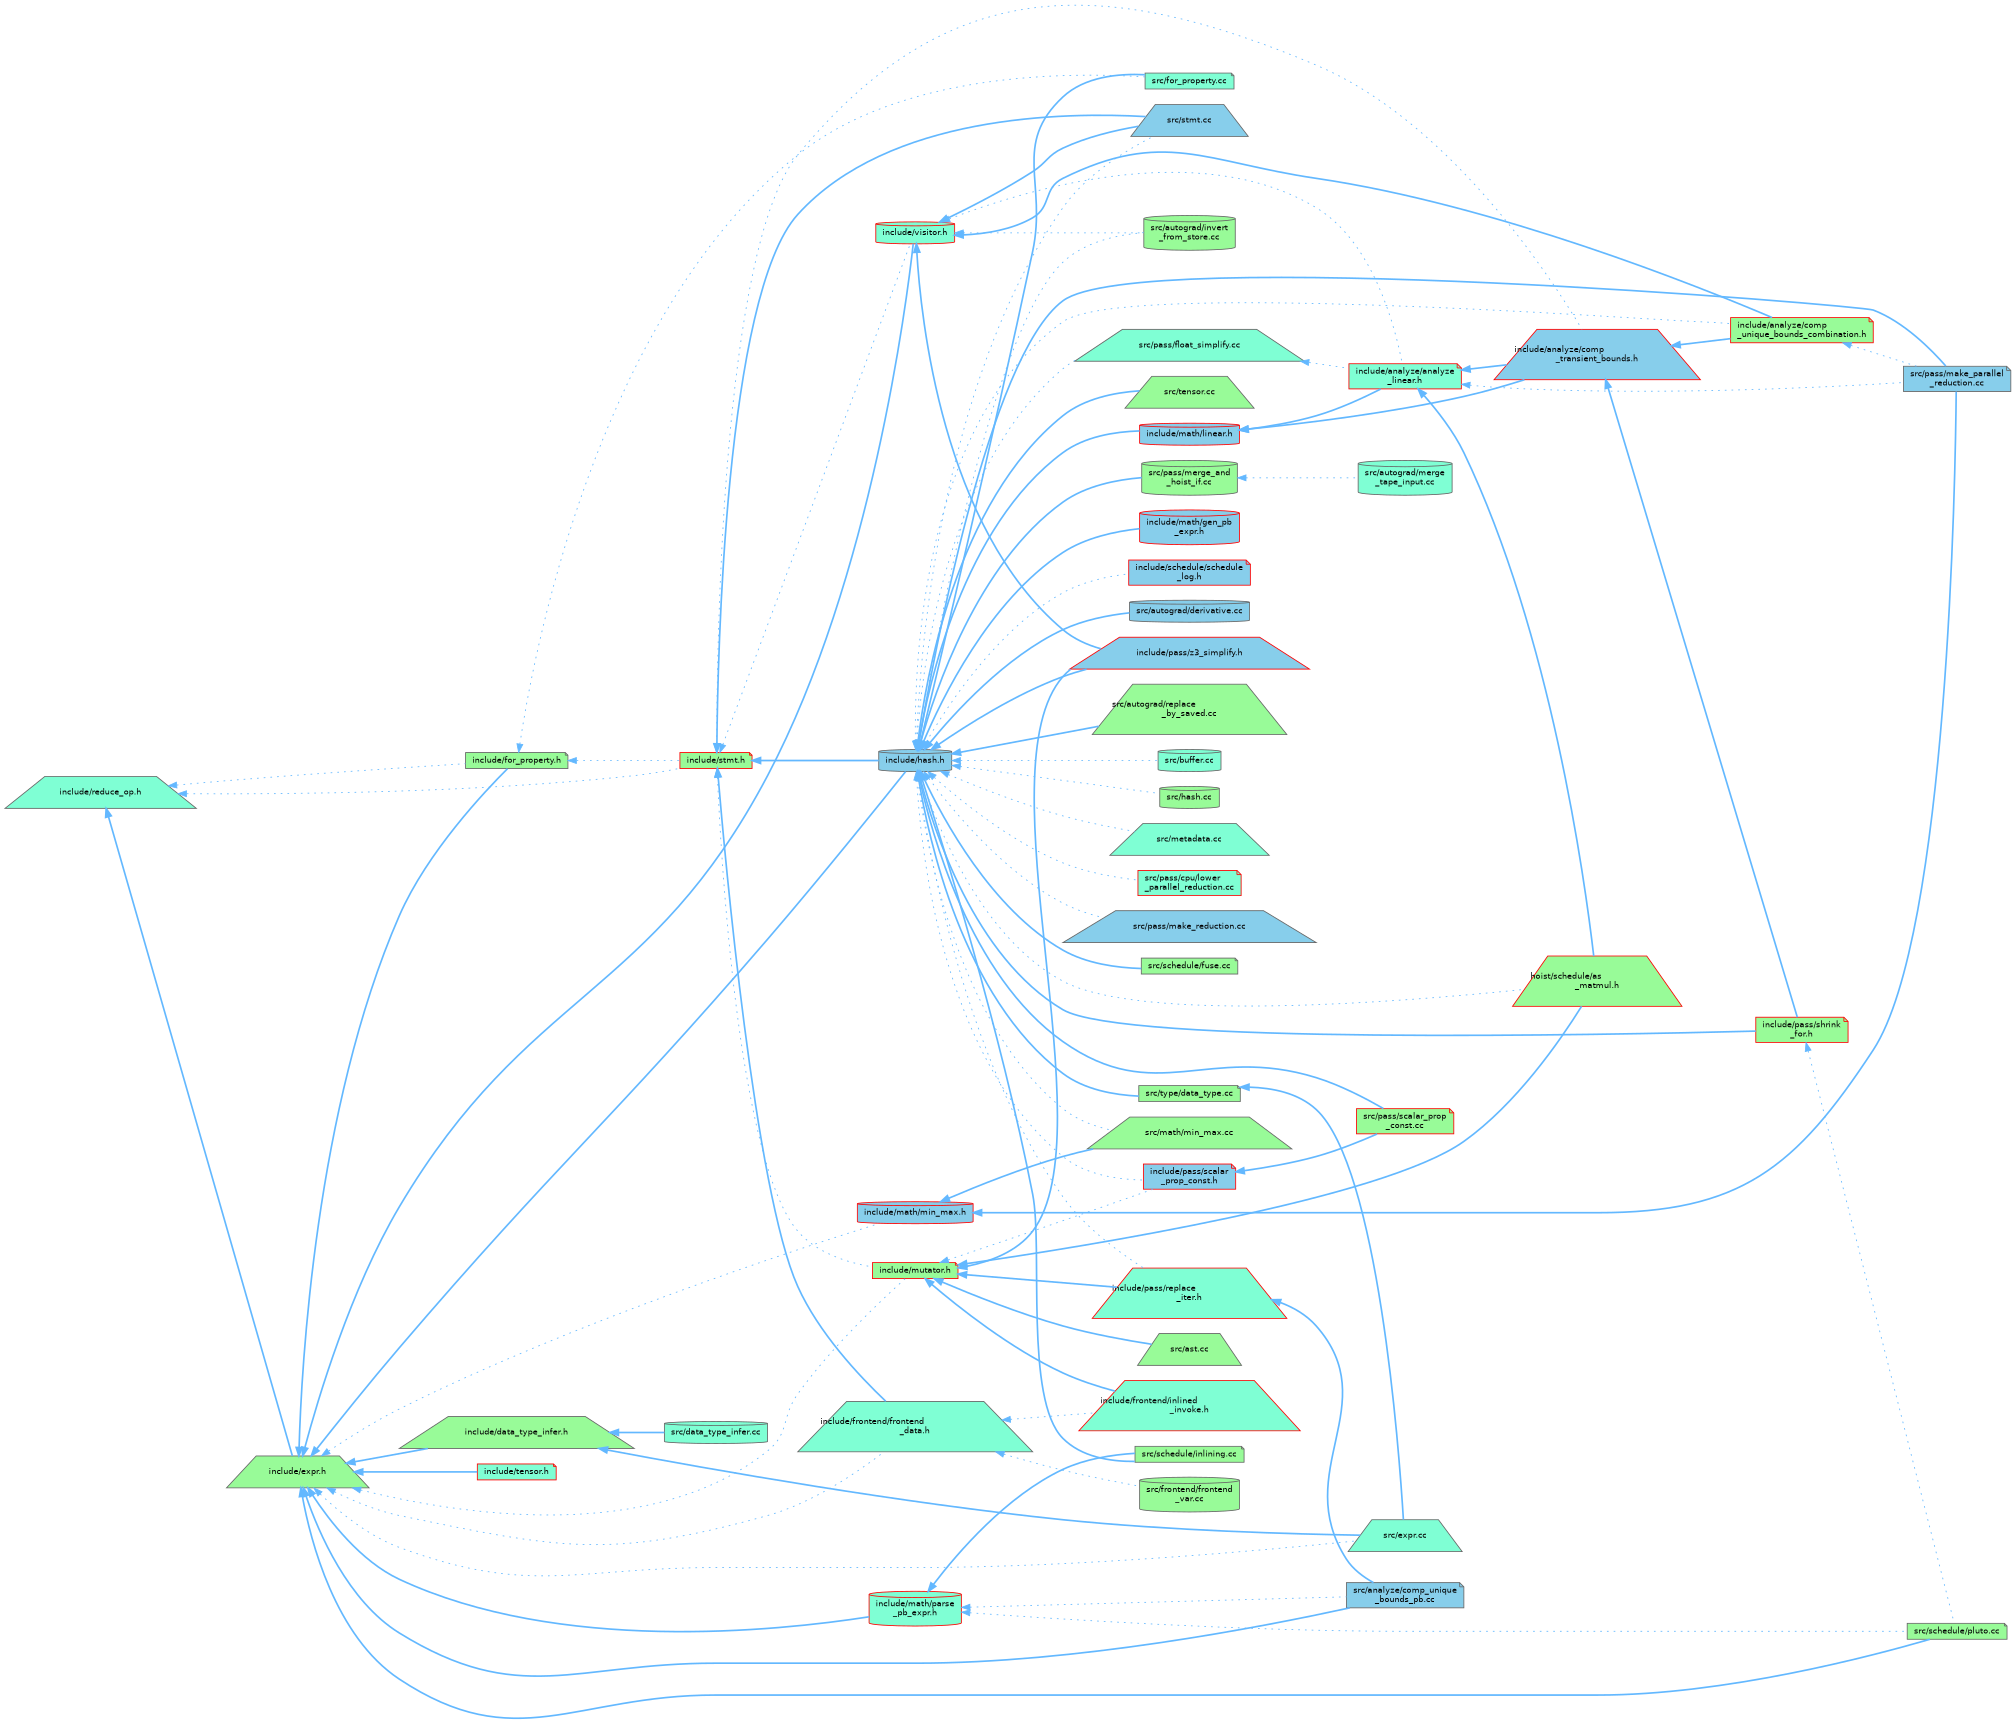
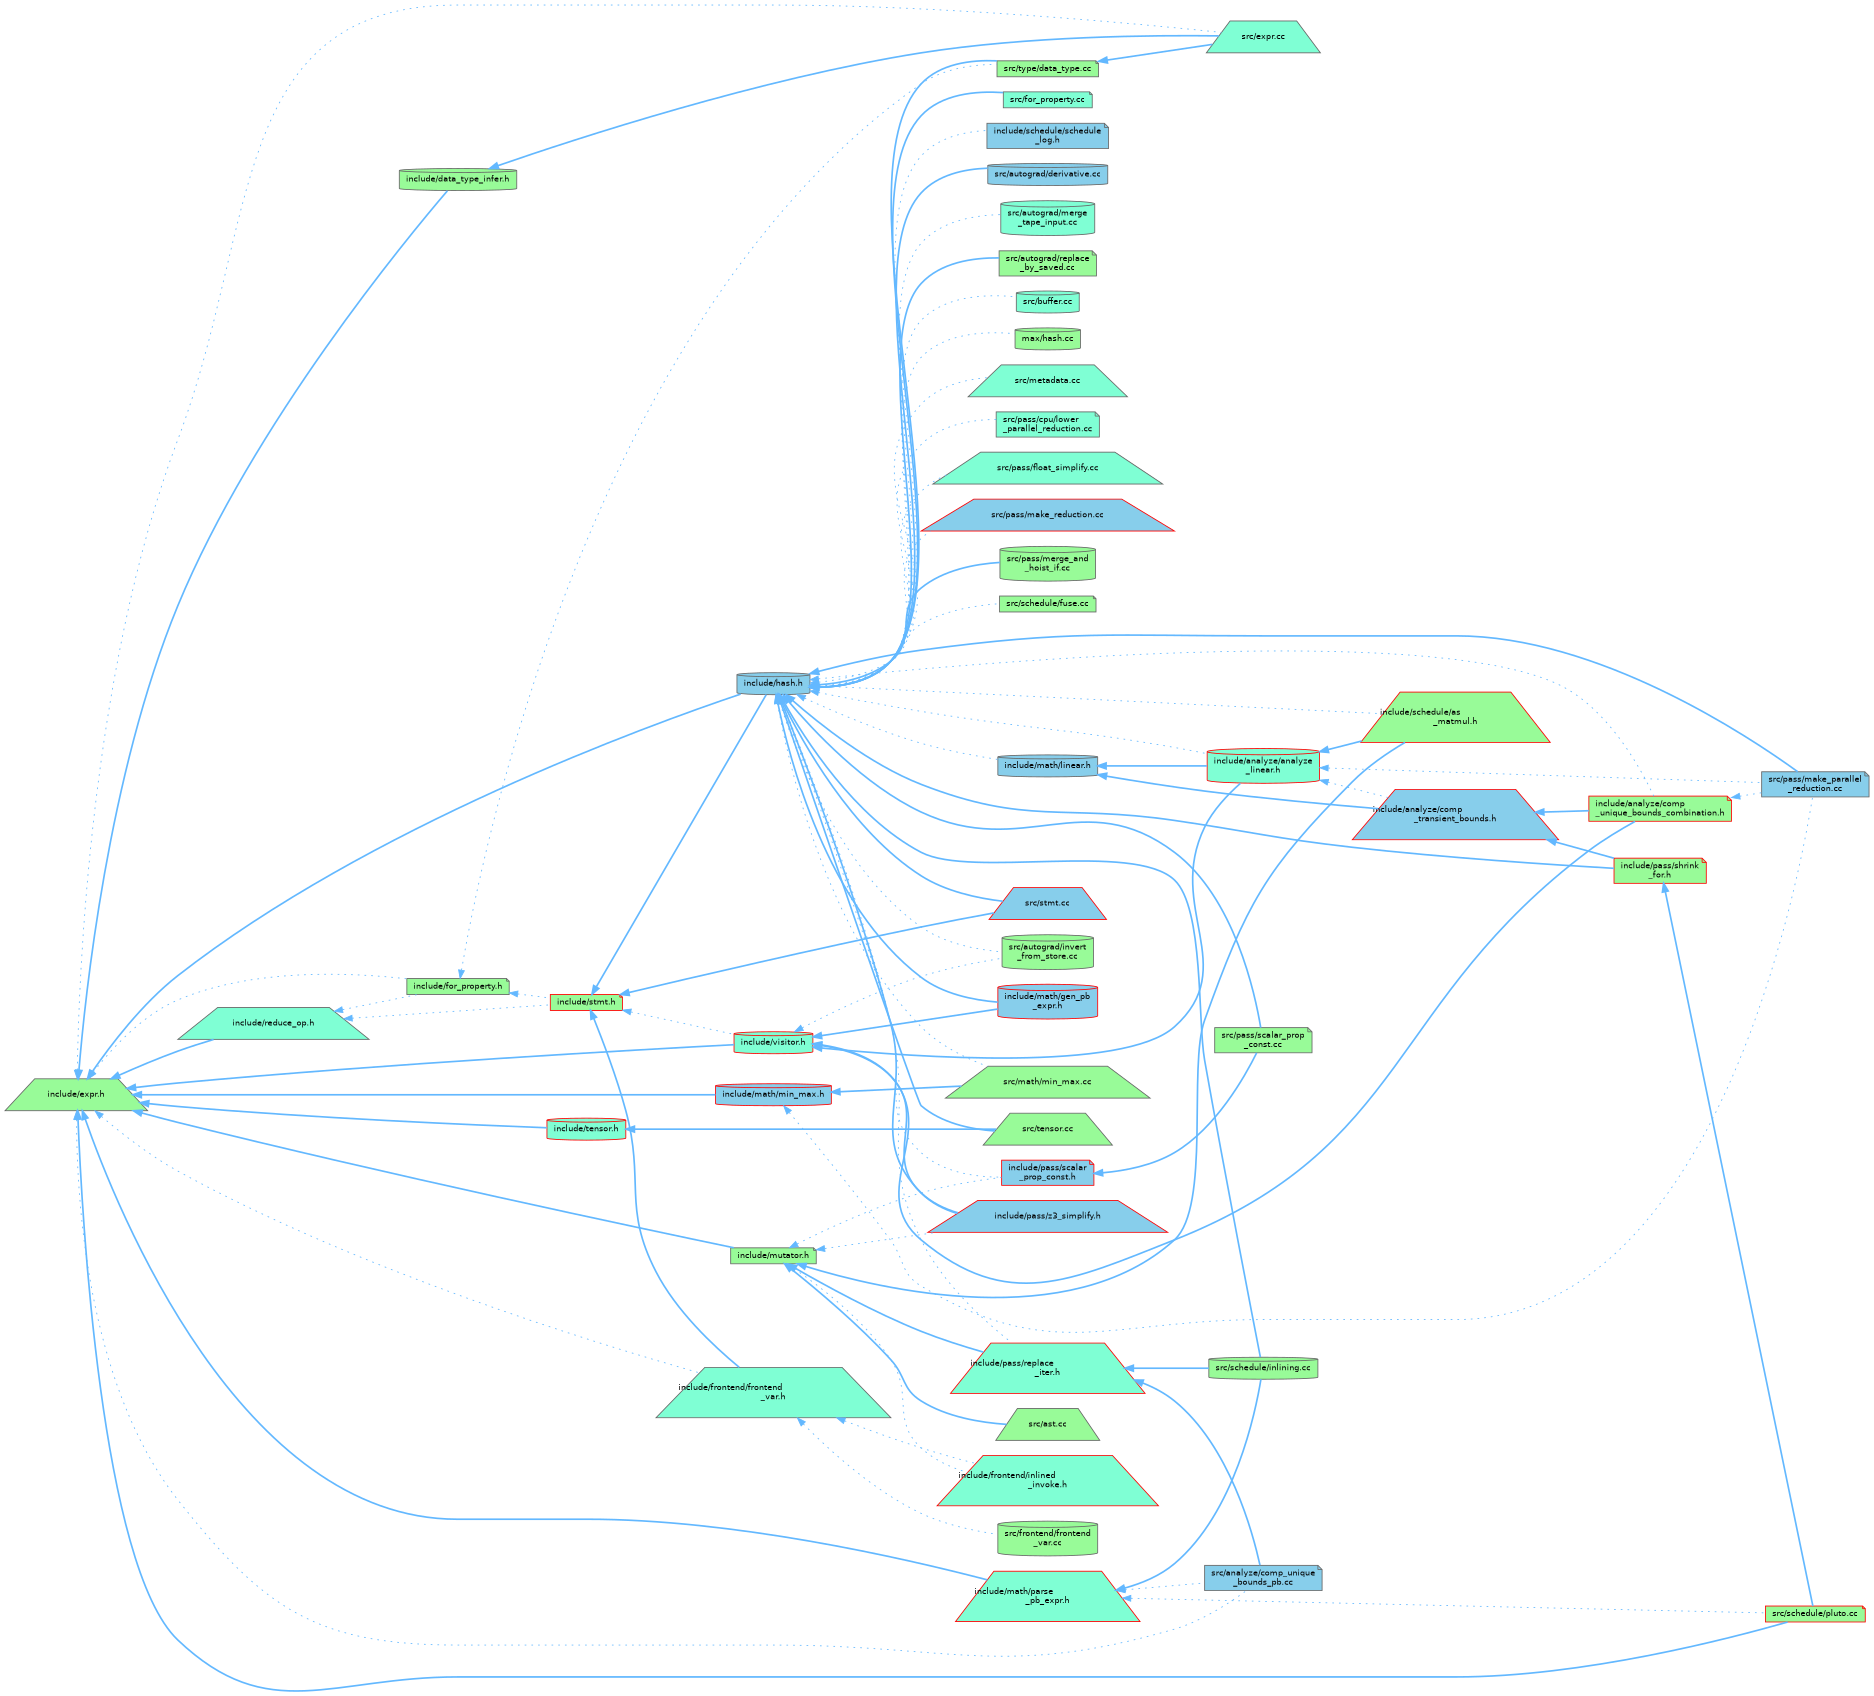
(933, 41) -> none
(1190, 121) -> (1048, 903)
(1041, 166) -> (910, 1022)
(1224, 176) -> (1133, 1045)
(697, 267) -> (629, 448)
(1329, 365) -> (1012, 725)
(1488, 367) -> (1358, 790)
(1405, 376) -> (1263, 766)
(971, 408) -> (869, 831)
(1190, 434) -> (1048, 766)
(1302, 478) -> (906, 448)
(984, 548) -> (899, 736)
(1190, 573) -> (1048, 136)
(1190, 709) -> (1048, 263)
(1190, 798) -> (1048, 339)
(1190, 883) -> (1048, 424)
(1008, 906) -> (920, 625)
(1190, 927) -> (1048, 515)
(1597, 981) -> (1455, 717)
(1049, 986) -> (881, 1240)
(743, 1051) -> none
(344, 1087) -> (235, 983)
(1405, 1121) -> (1263, 1040)
none -> (816, 1129)
(200, 1136) -> (166, 1056)
(1781, 1160) -> (1414, 1320)
(915, 1271) -> (773, 1256)
(597, 1322) -> (428, 1095)
(1881, 1337) -> (1739, 1249)
(1018, 1348) -> (902, 1393)
none -> (1171, 1368)
(915, 1427) -> (773, 1393)
(517, 1433) -> (458, 180)
(716, 1433) -> none
(1190, 1454) -> (1263, 1368)
(517, 1472) -> (586, 1129)
(679, 1496) -> (437, 1183)
(915, 1609) -> (1048, 1596)
(1957, 1631) -> (1815, 1614)
(788, 1663) -> (493, 1645)
